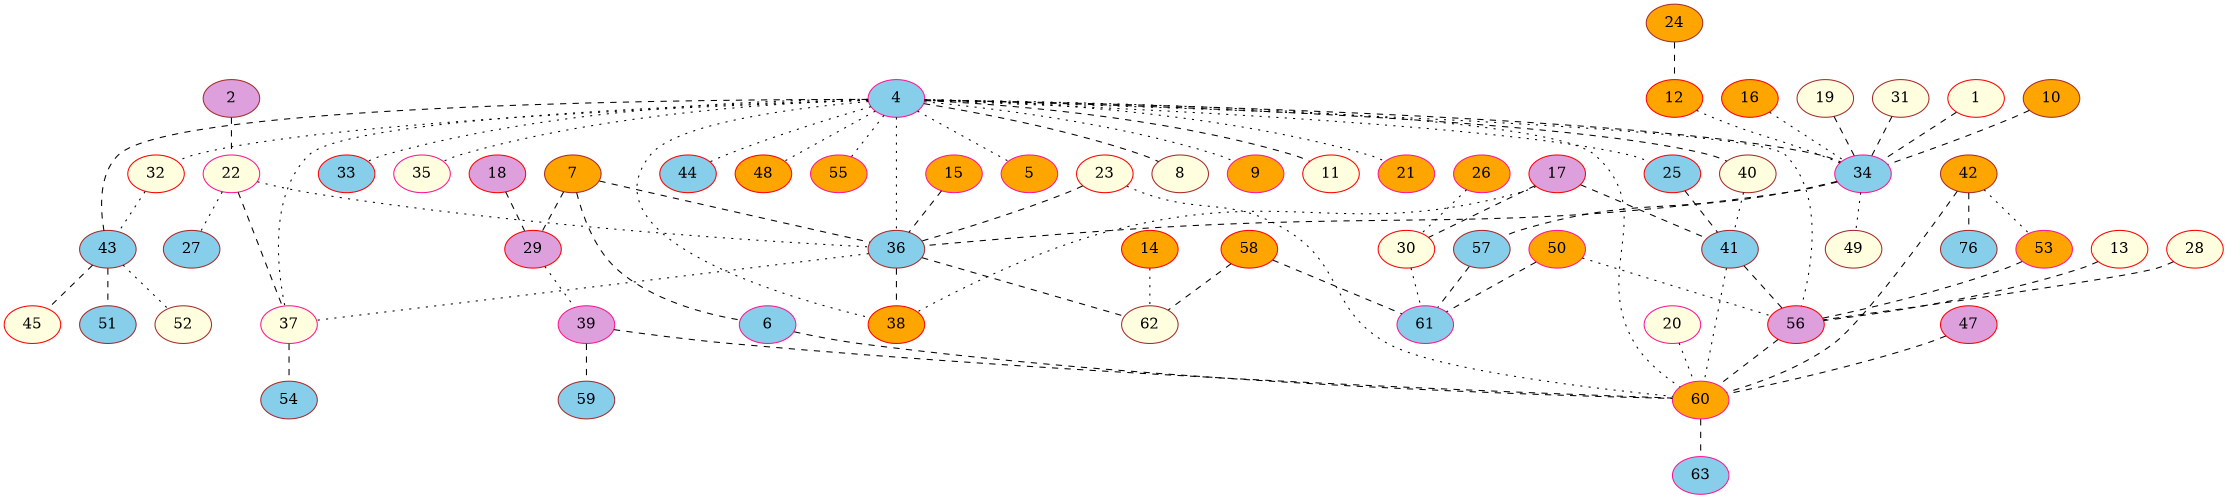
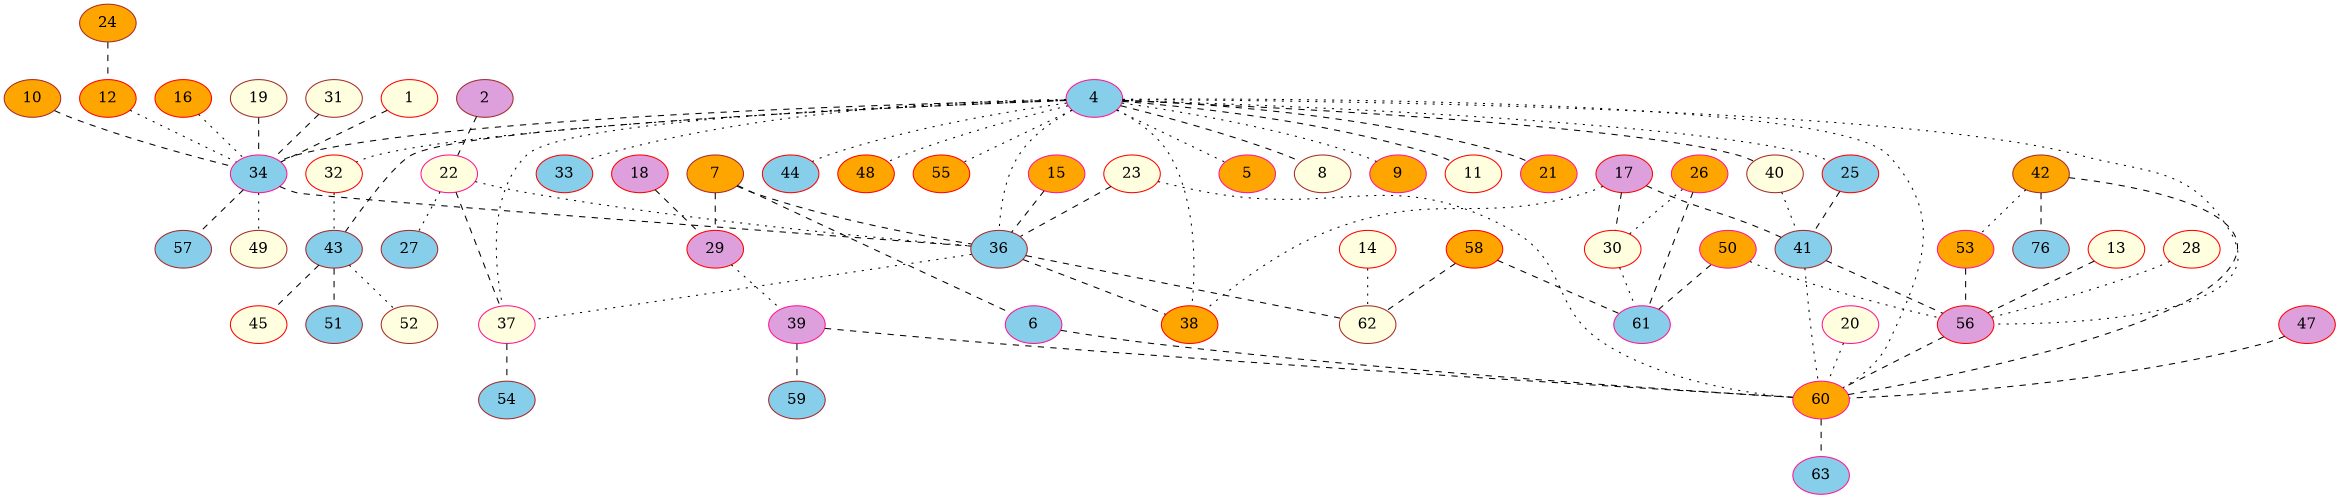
(1192, 120) -> (1327, 118)
(422, 174) -> none
(839, 174) -> (941, 174)
(1150, 249) -> (1368, 249)
(1454, 287) -> (1671, 249)
(2026, 291) -> (2082, 292)
